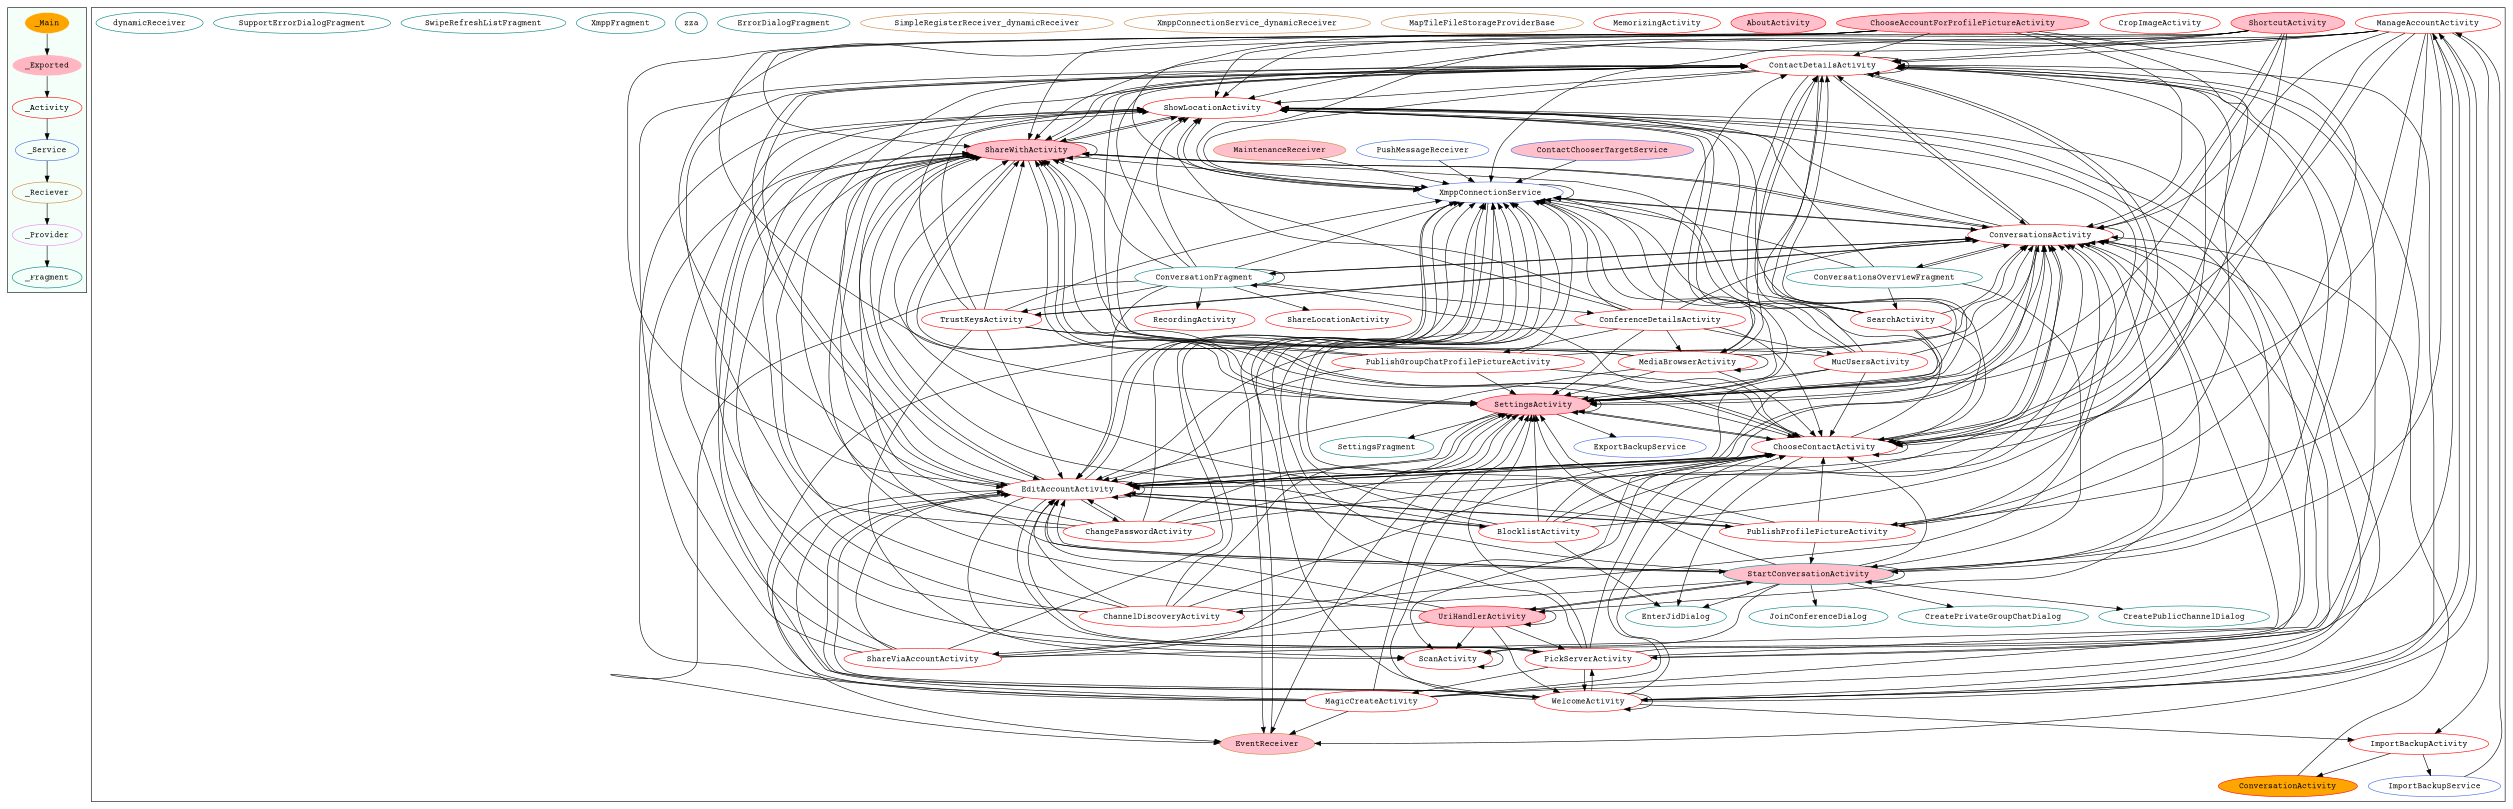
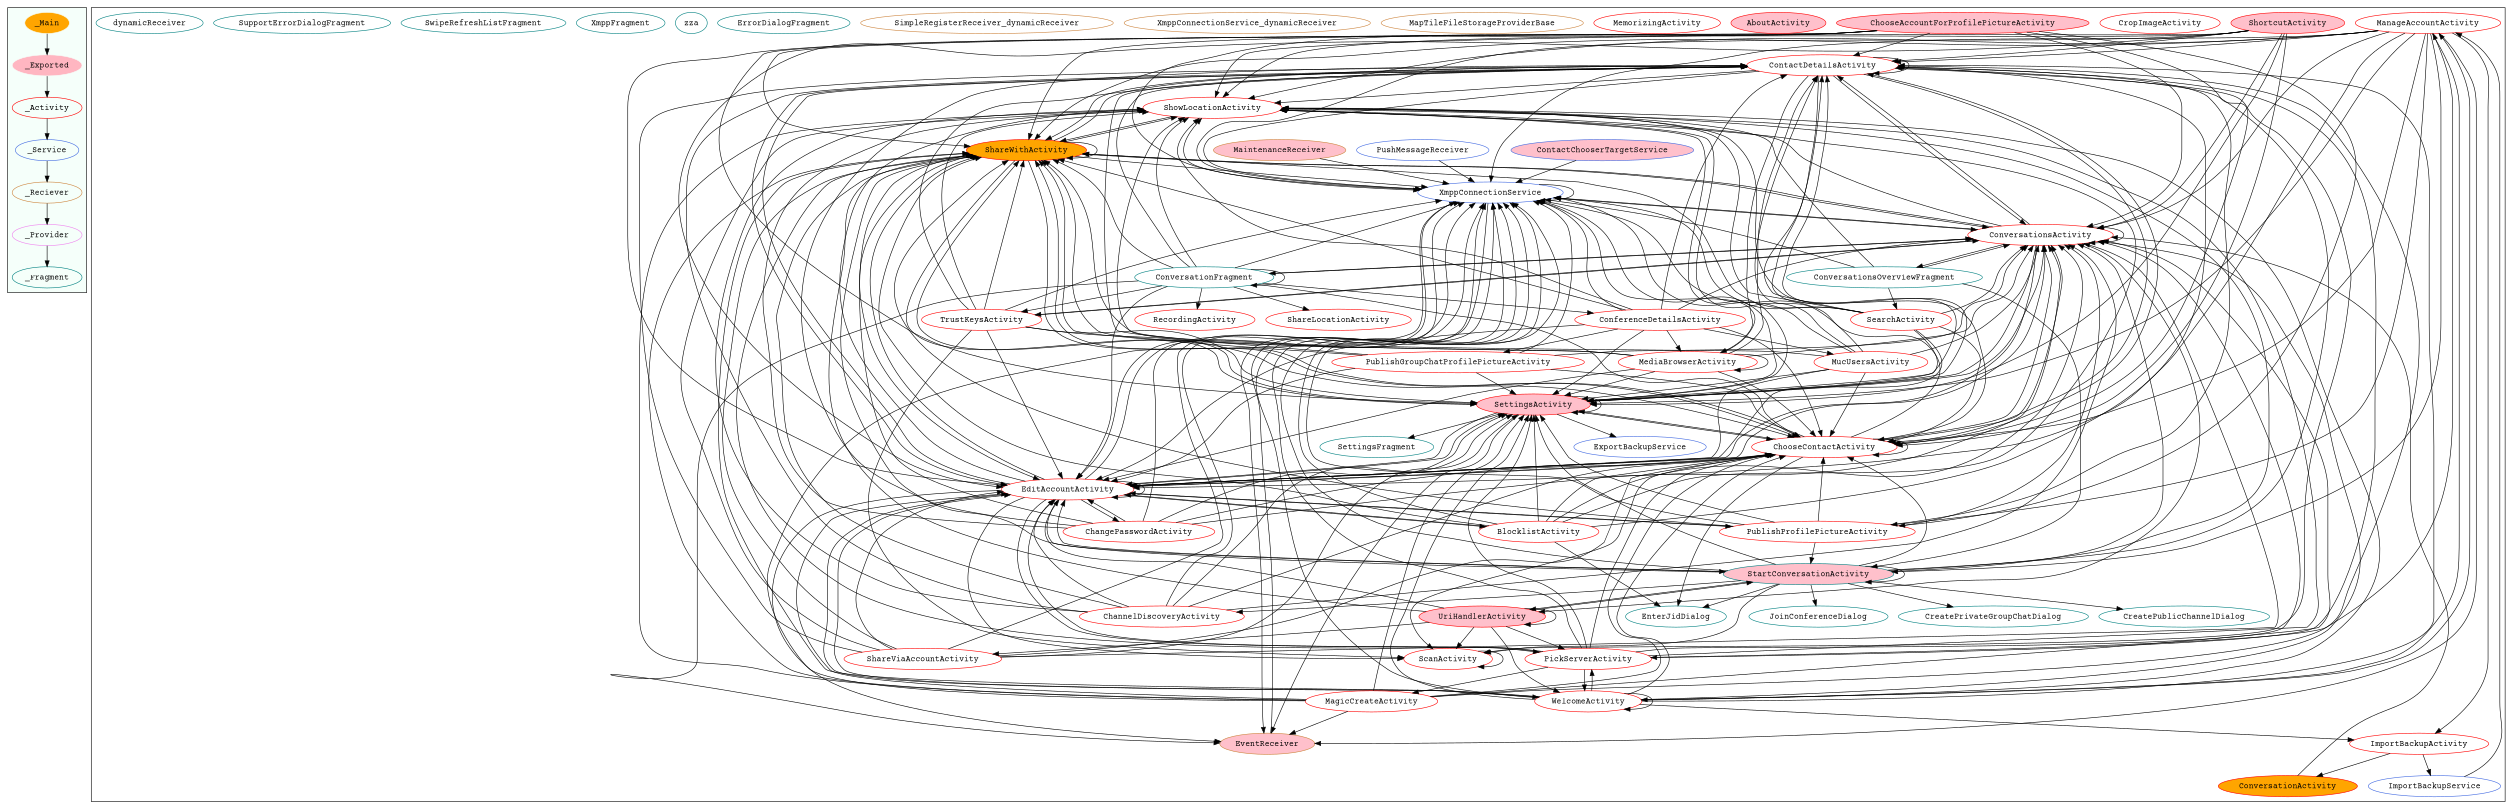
(1026, 150) -> (1026, 150)
